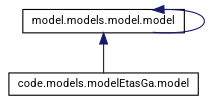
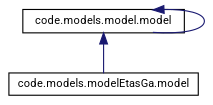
(104, 21) -> (104, 21)
